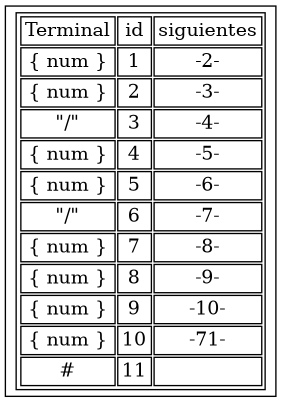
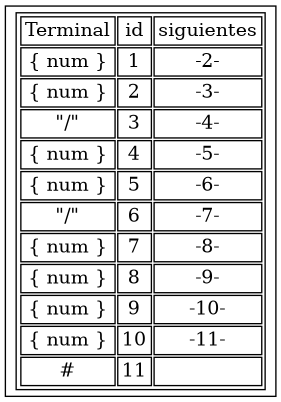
(208, 340) -> (208, 340)
